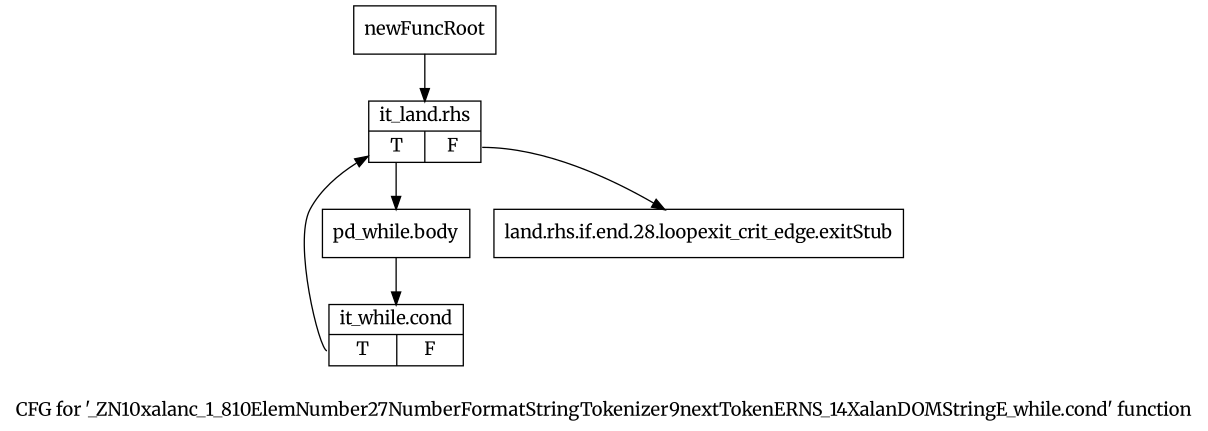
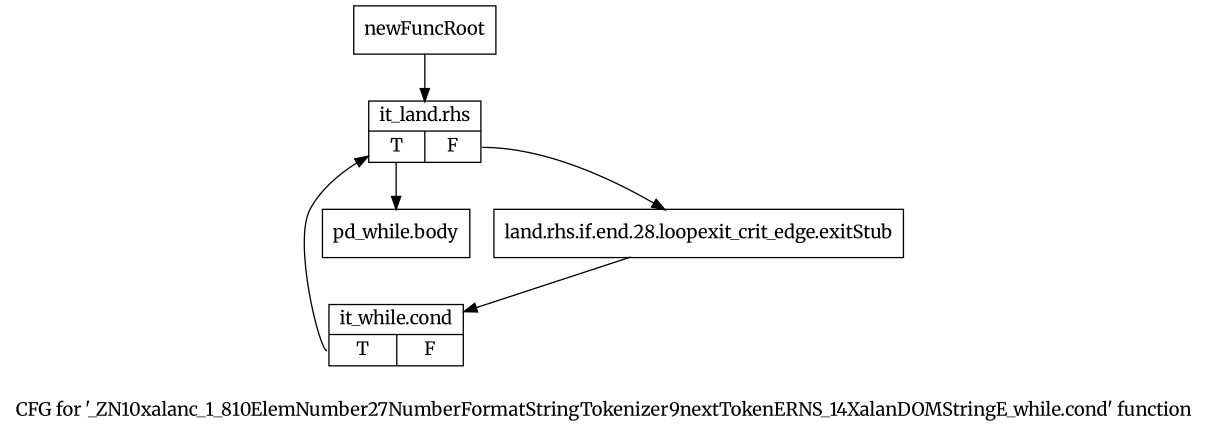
(396, 275) -> (554, 282)
